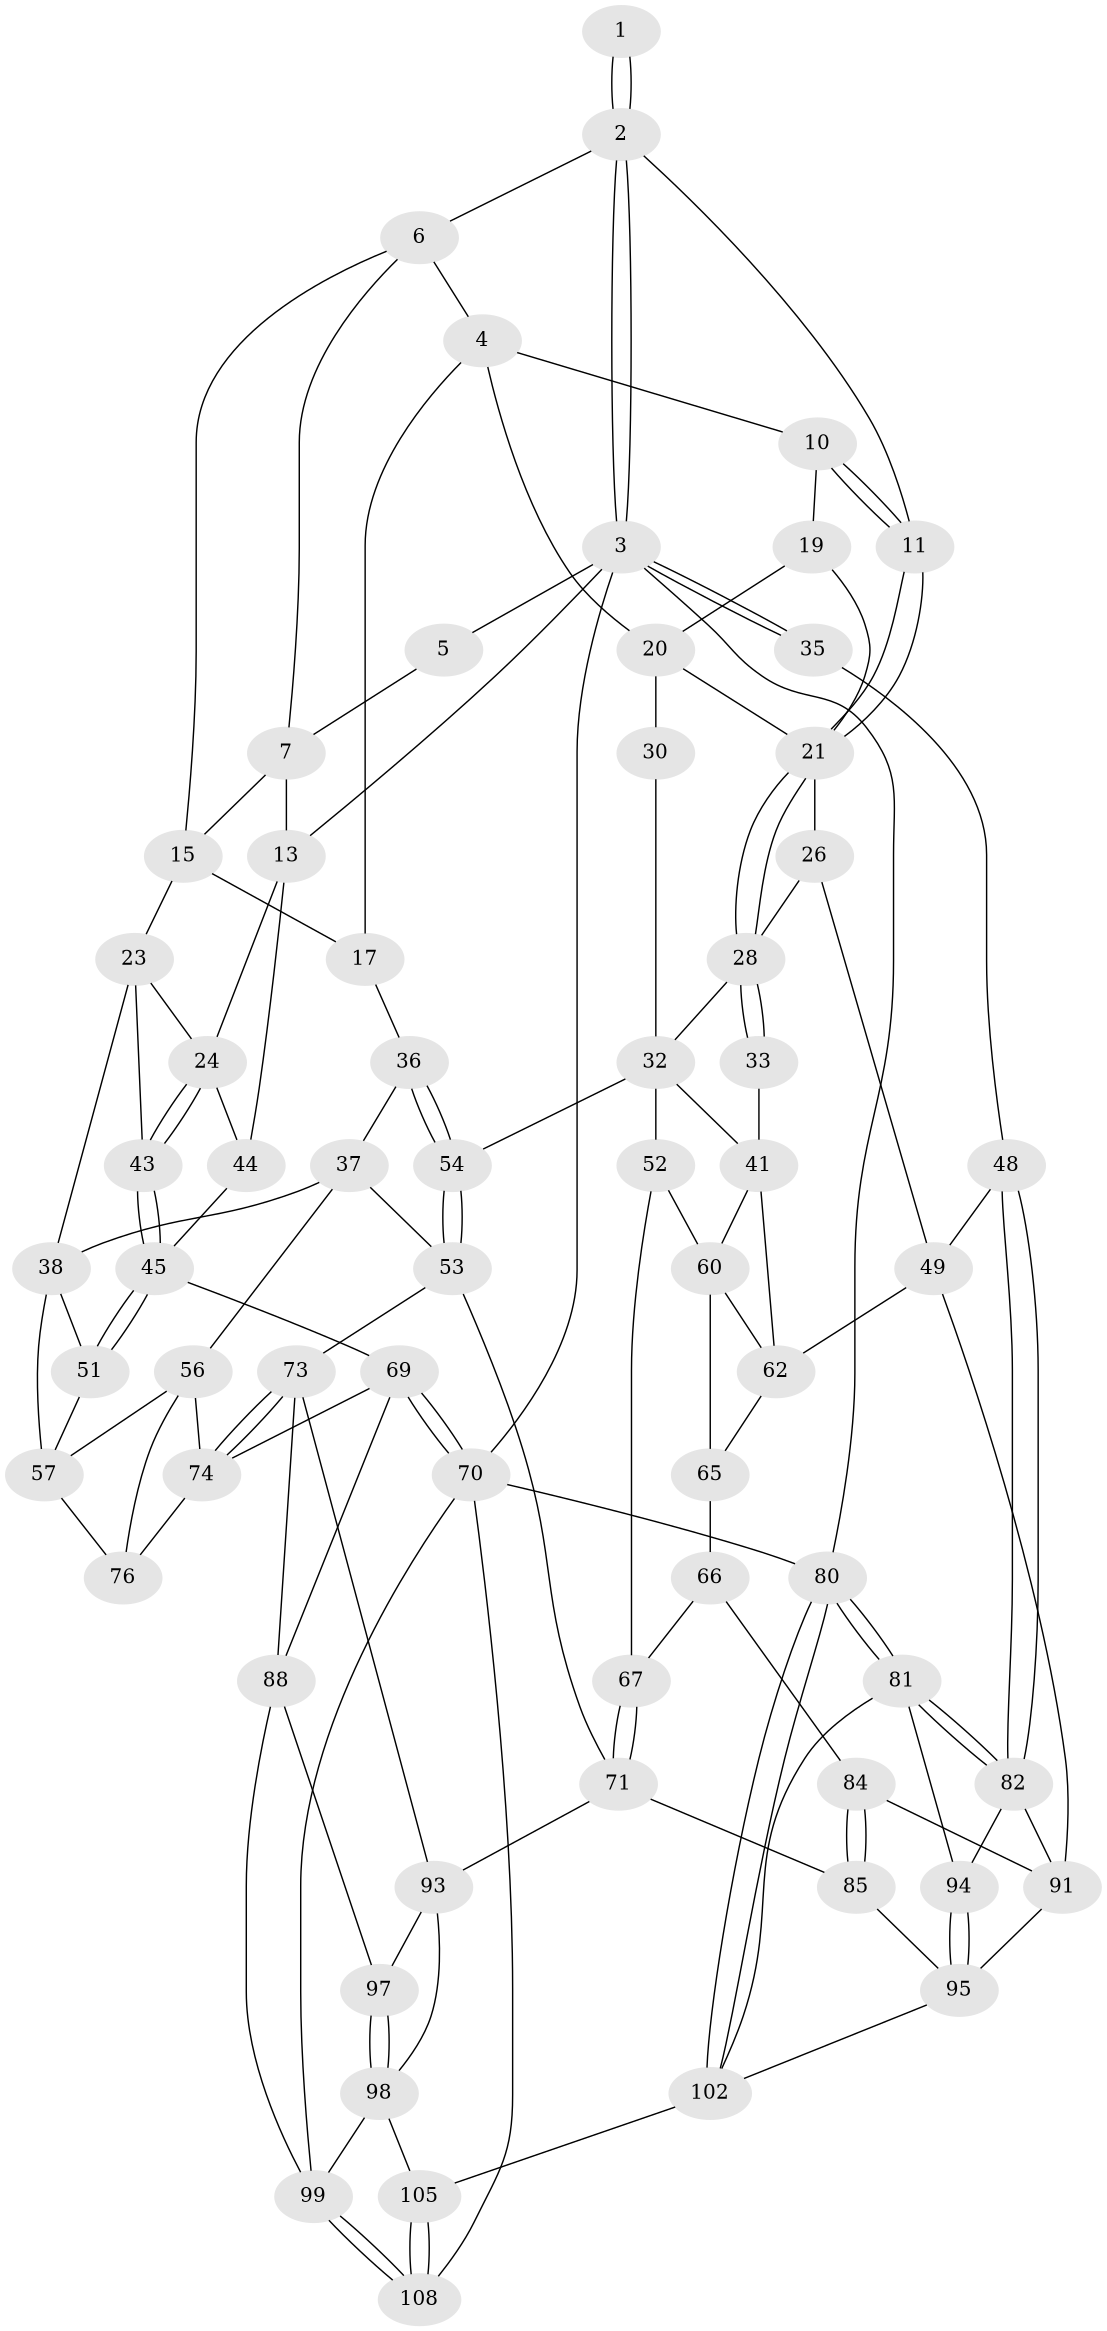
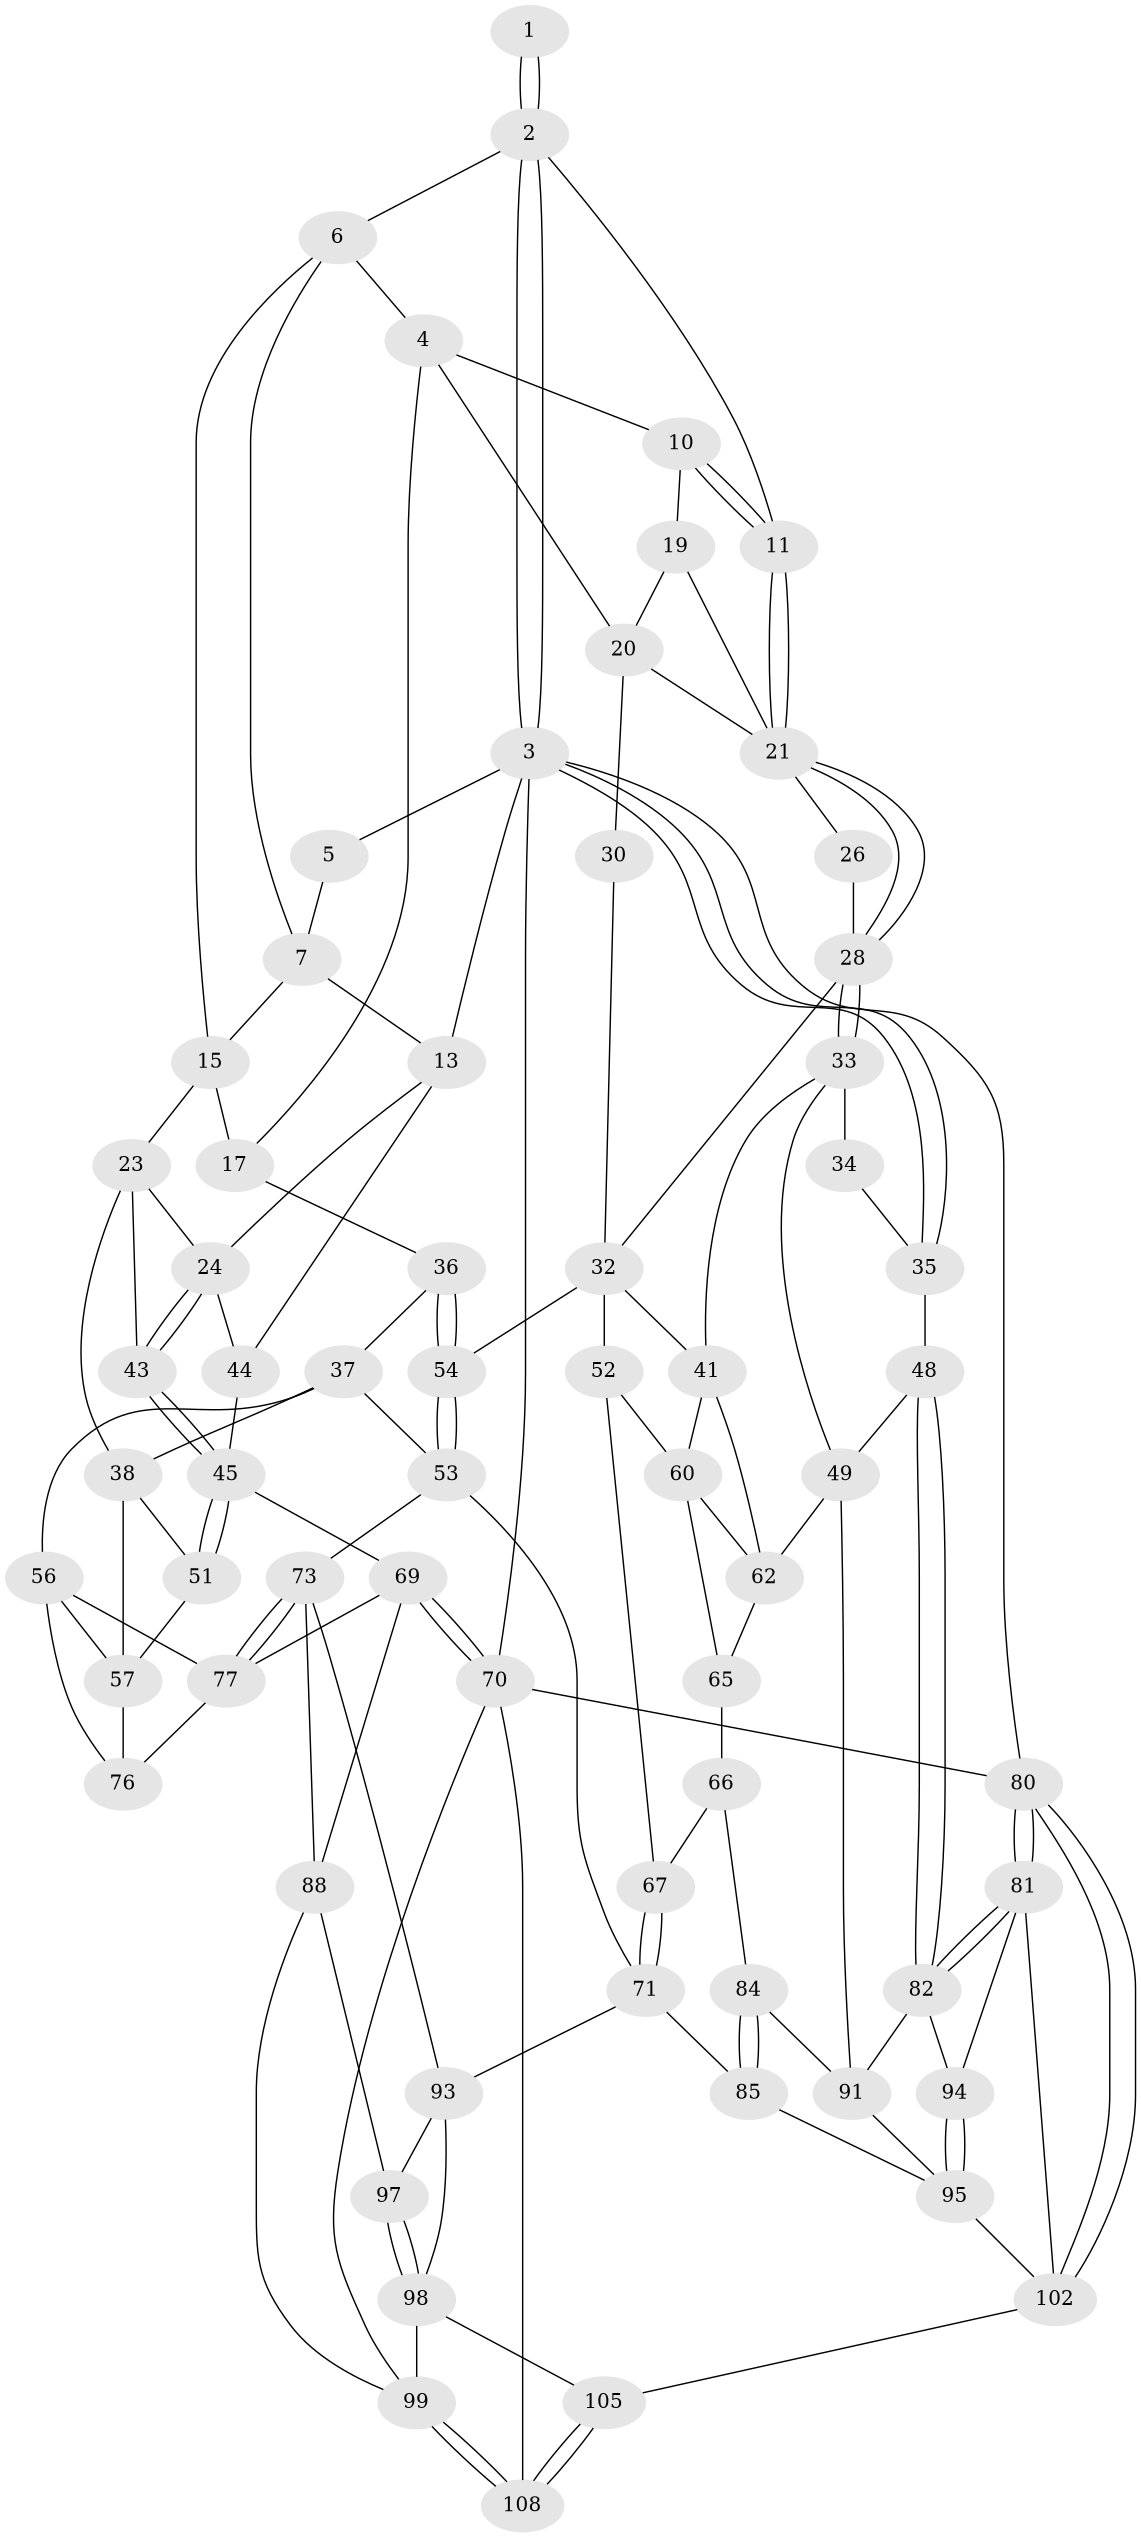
(874, 1063) -> (783, 1266)
none -> (845, 1166)
(202, 1475) -> (226, 1681)
